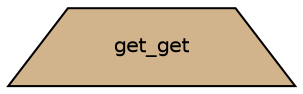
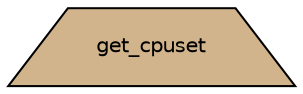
(152, 47) -> (152, 47)
